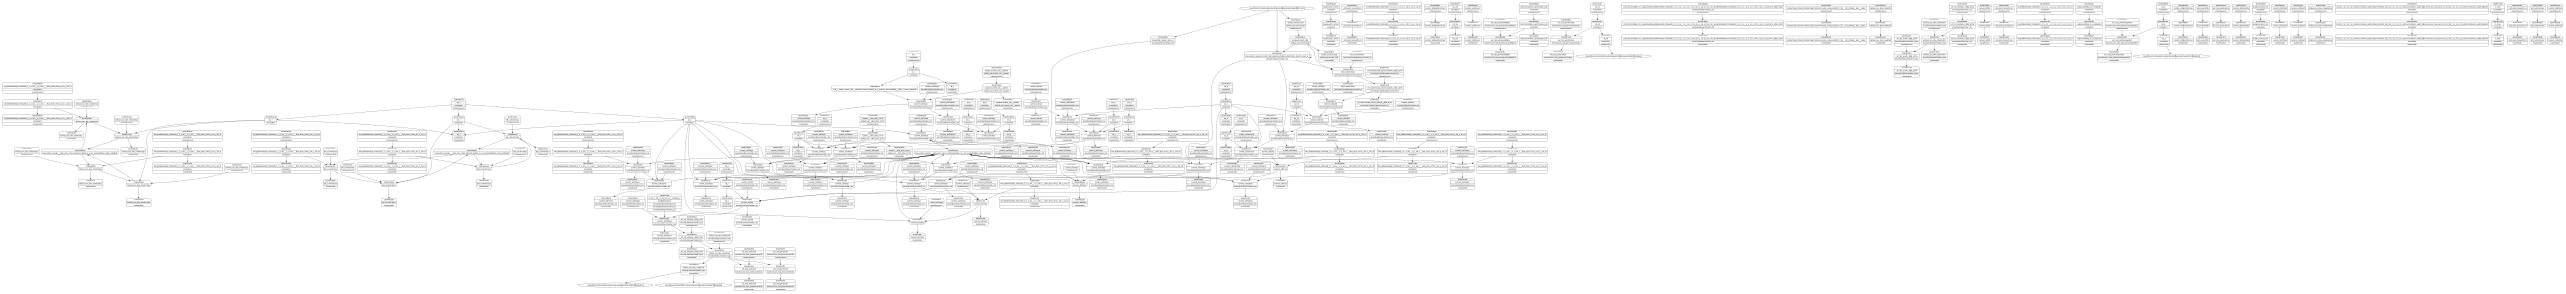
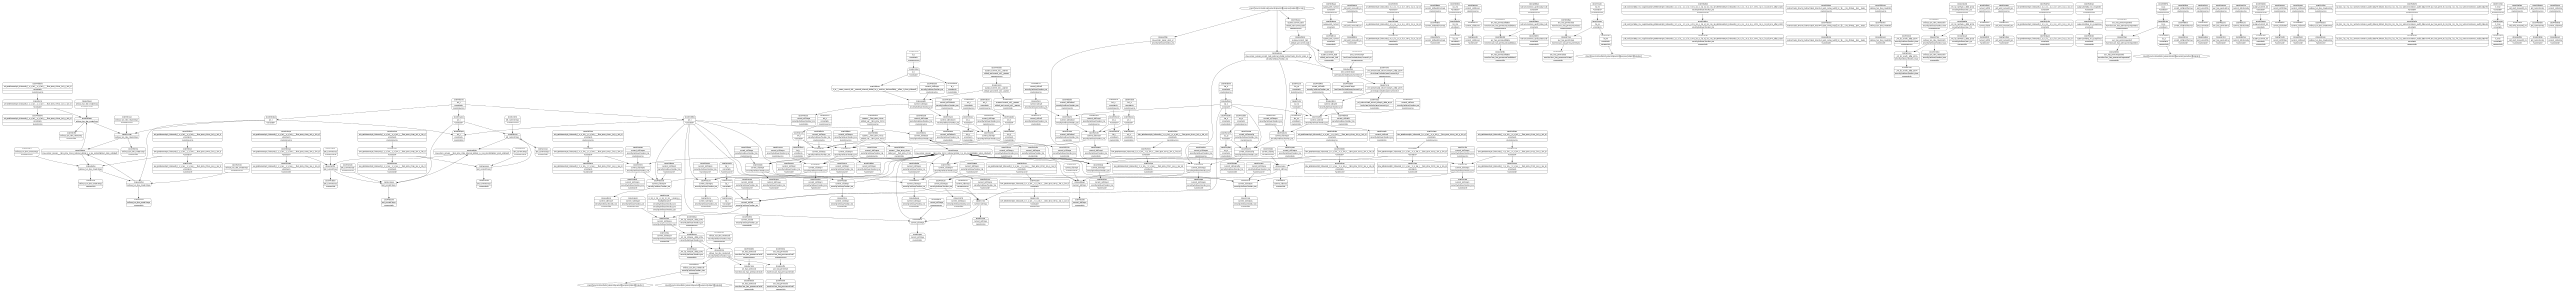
(477, 159) -> none
